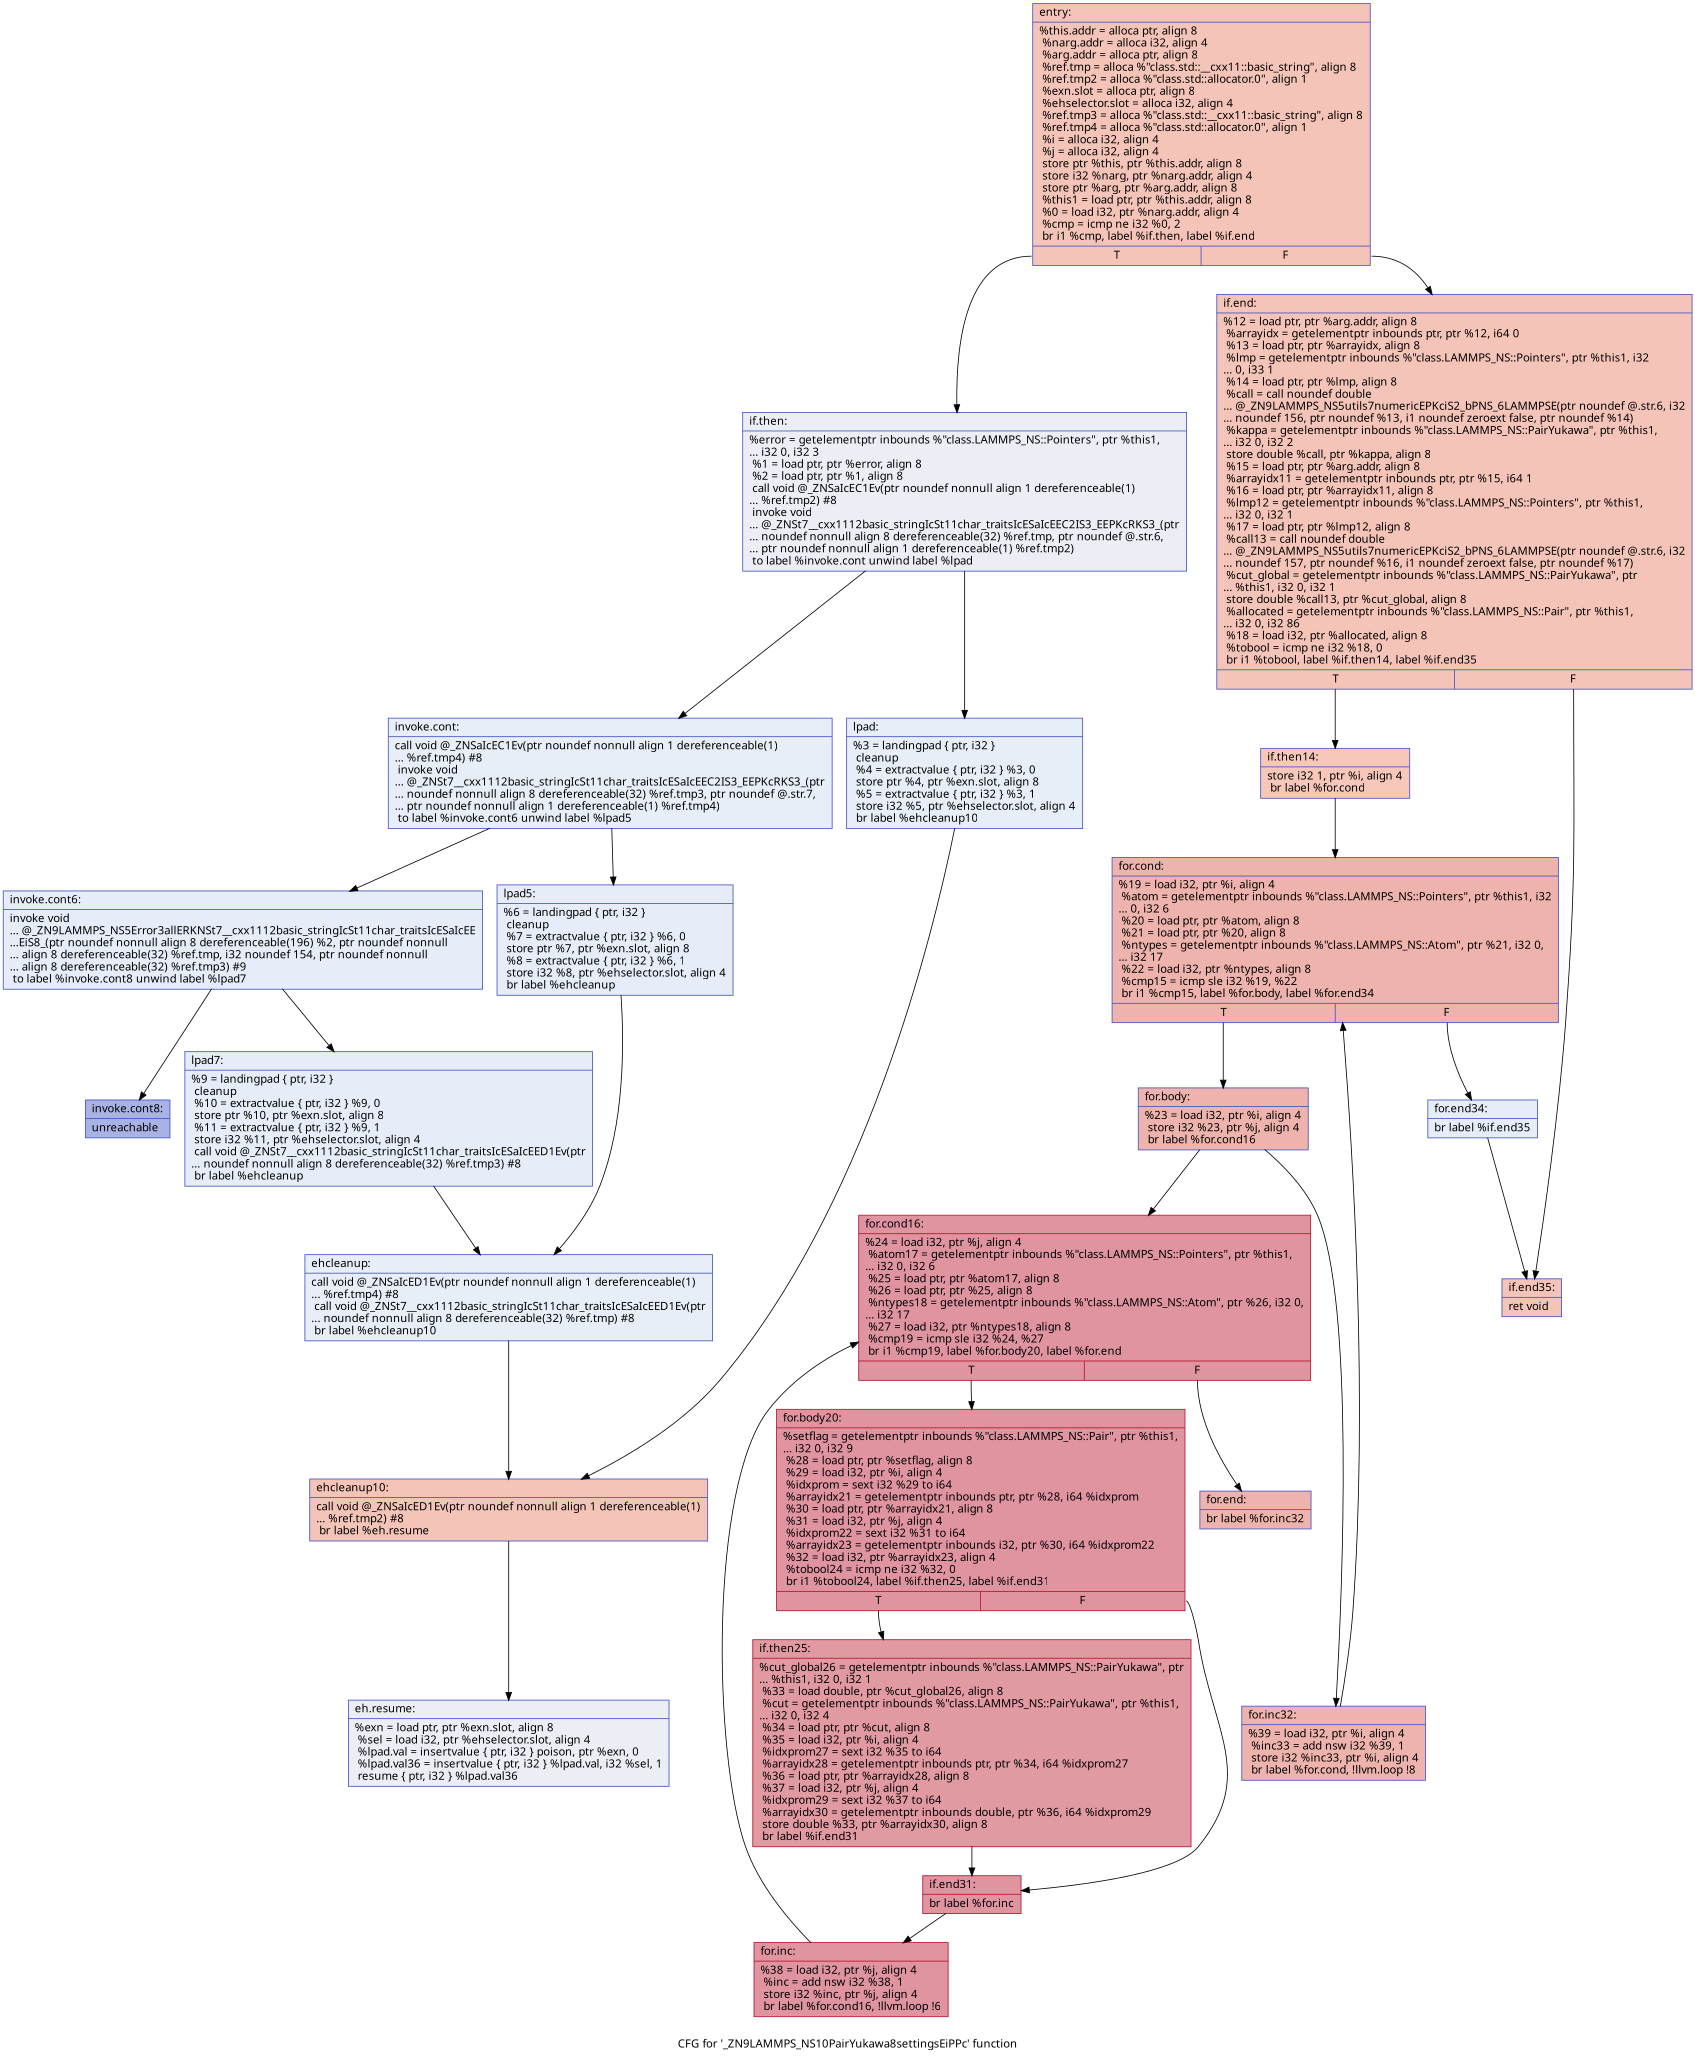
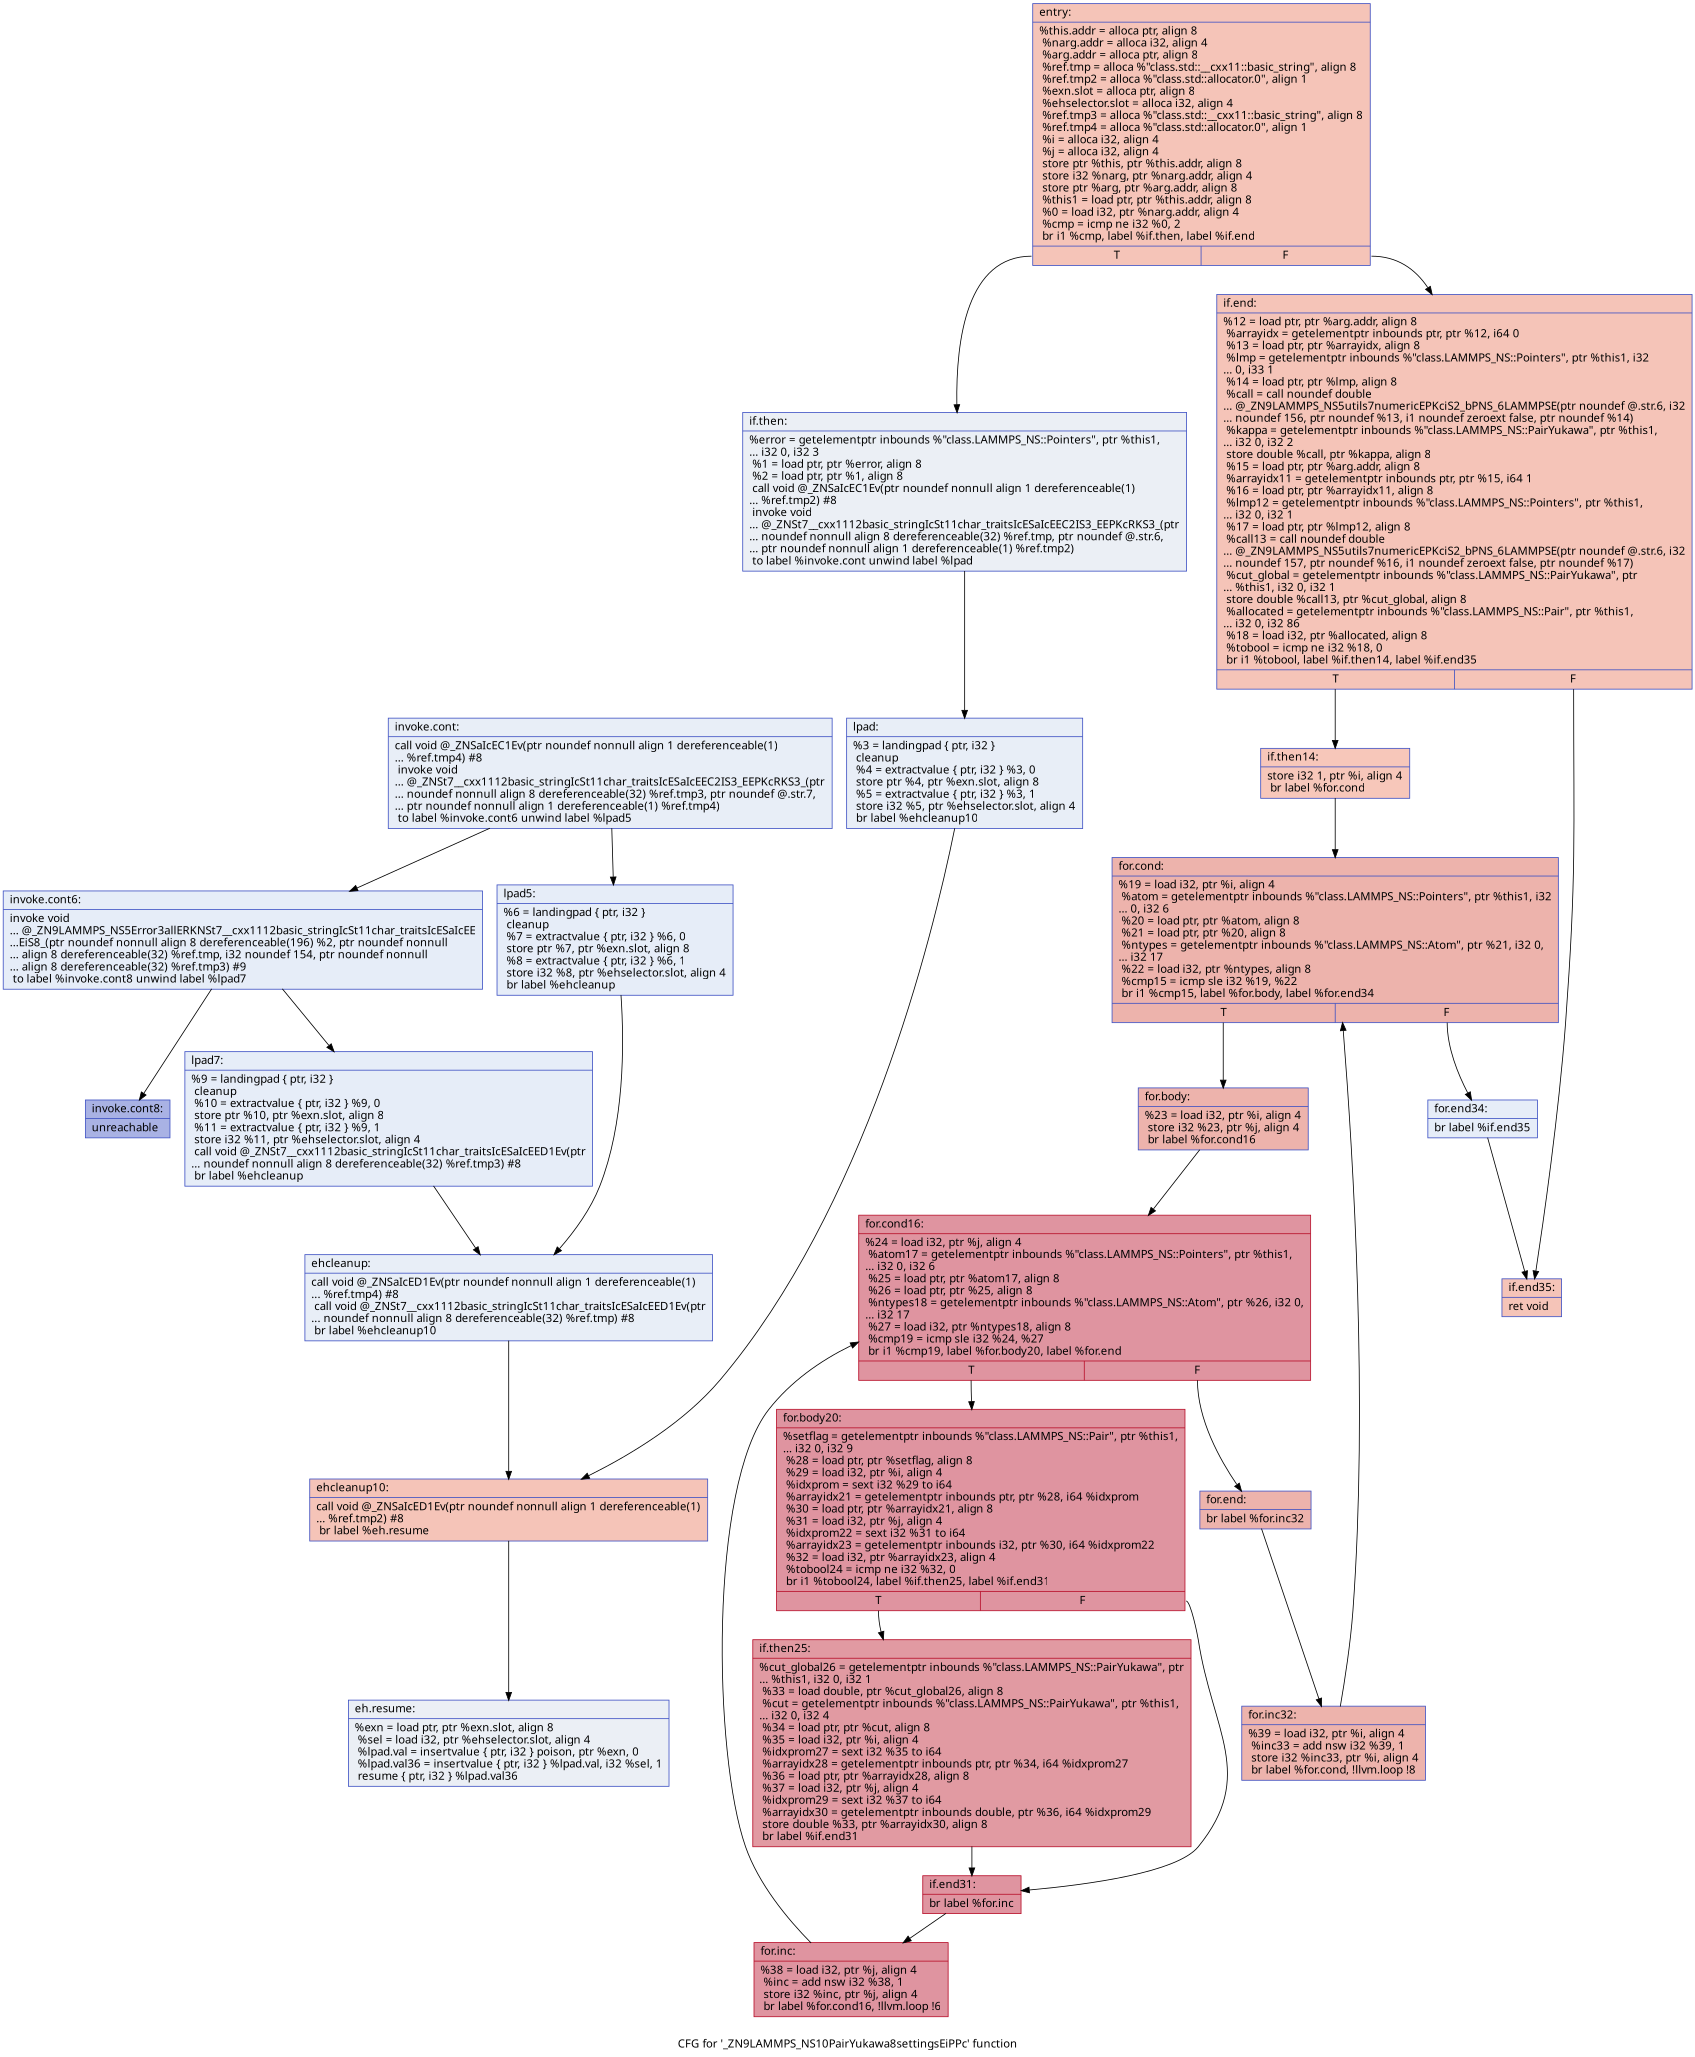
(775, 642) -> none
(1342, 1413) -> (1290, 1614)
